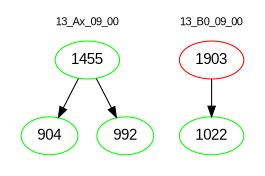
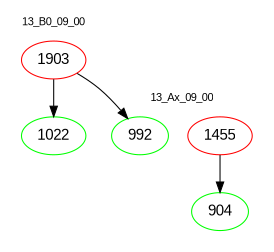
(87, 60) -> (220, 136)
(104, 93) -> (110, 99)
